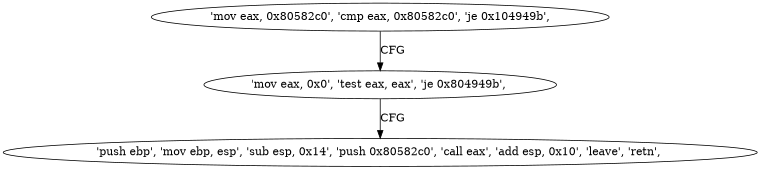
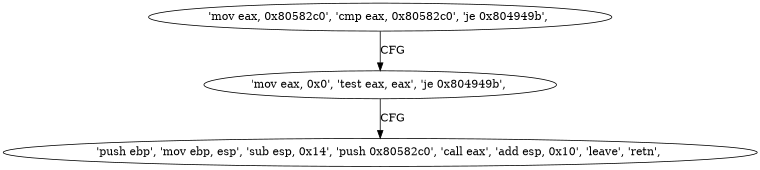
(380, 17) -> (380, 17)
